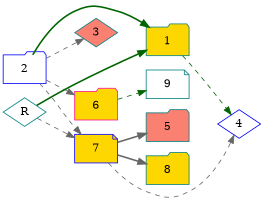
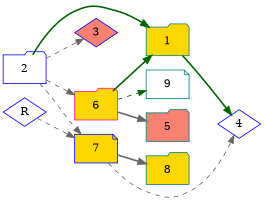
(96, 33) -> (96, 33)
(87, 78) -> (129, 76)
(205, 82) -> (205, 82)
(25, 112) -> (25, 112)
(128, 139) -> (128, 115)
